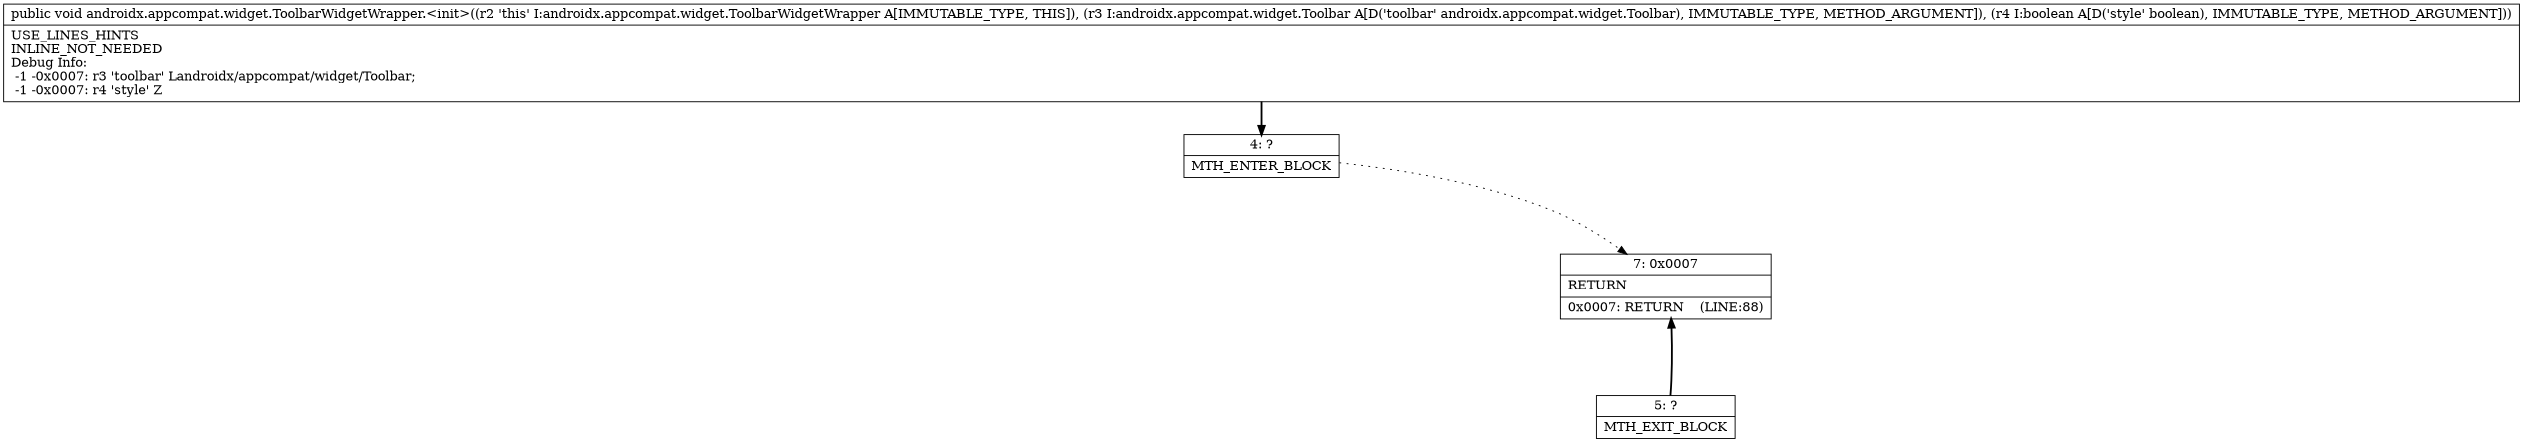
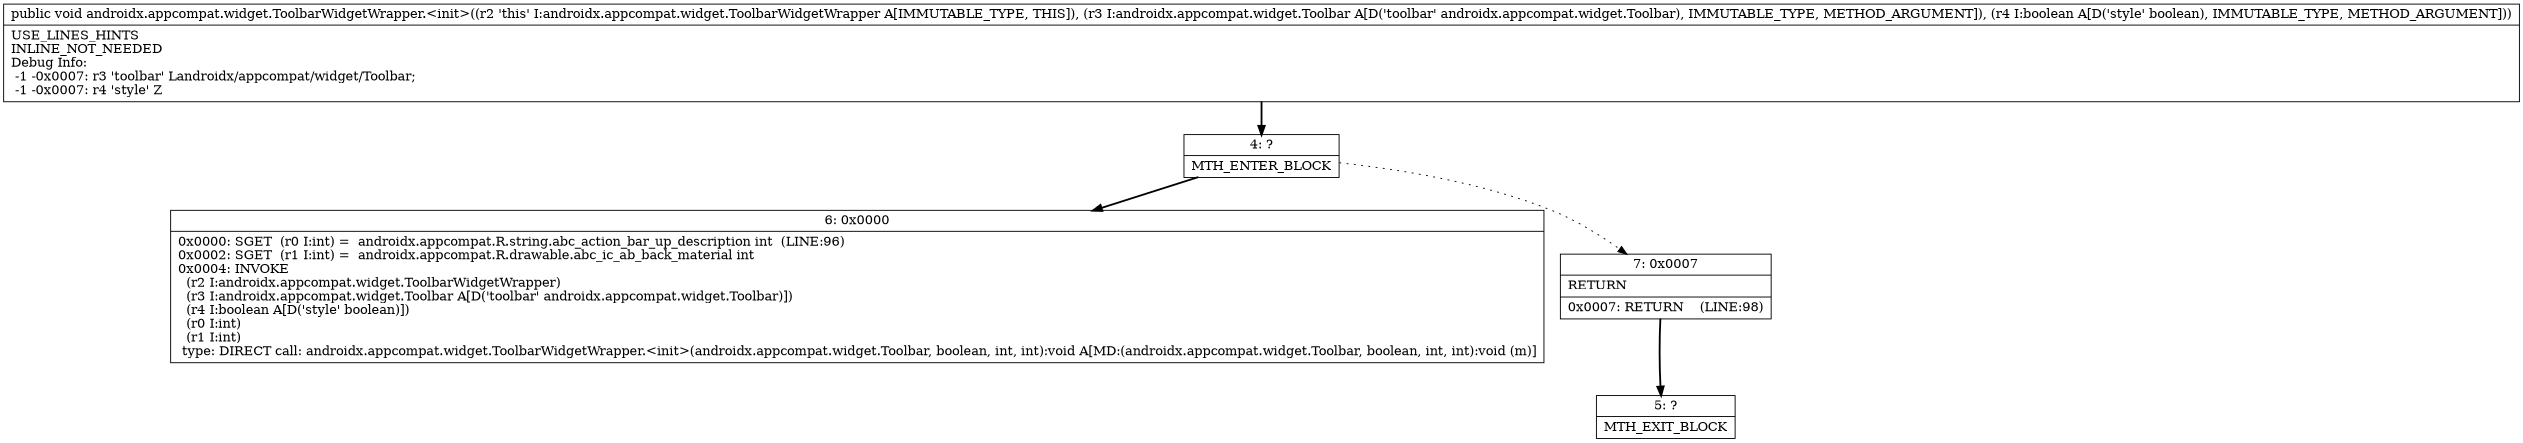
none -> (857, 287)
(1666, 308) -> (1666, 308)
(1672, 362) -> (1660, 353)
